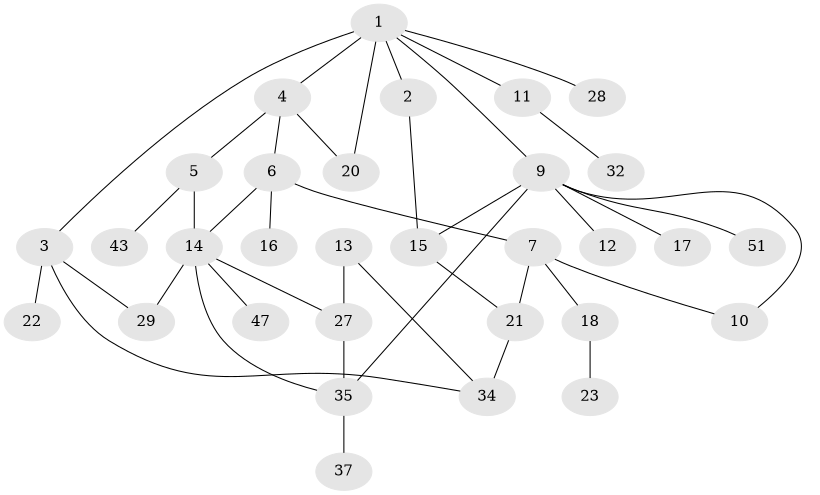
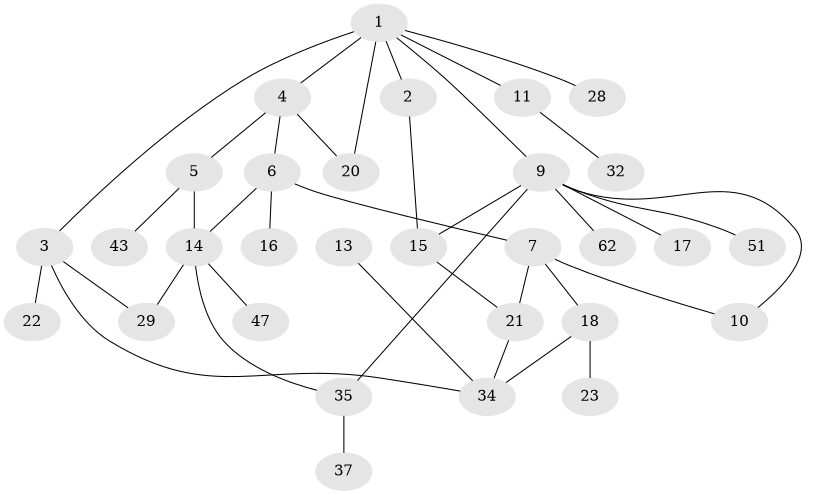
(608, 247) -> (608, 247)
(344, 322) -> none
none -> (539, 359)
